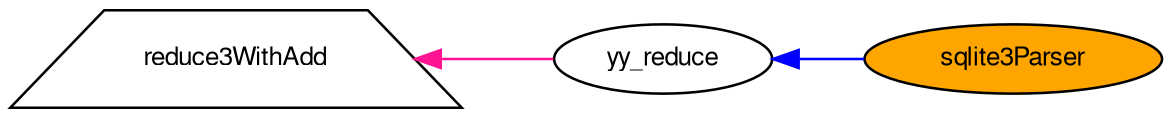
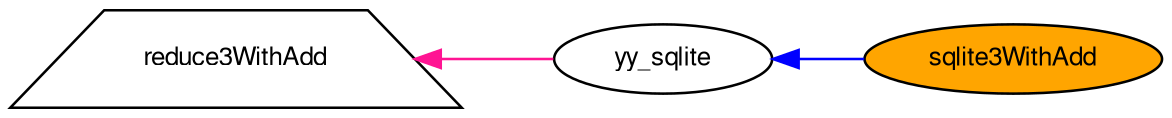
(663, 59) -> (663, 59)
(1013, 59) -> (1013, 59)
